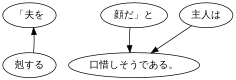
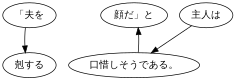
(129, 37) -> (139, 44)
(34, 44) -> (25, 37)
